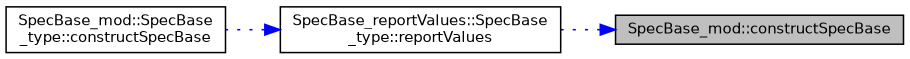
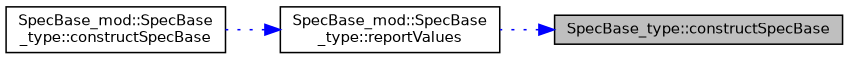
(421, 30) -> (390, 30)
(760, 30) -> (699, 30)
